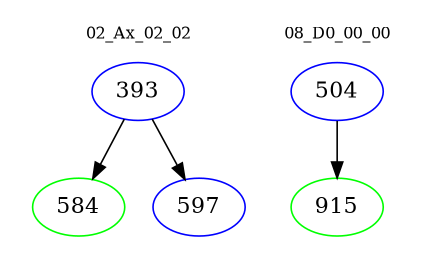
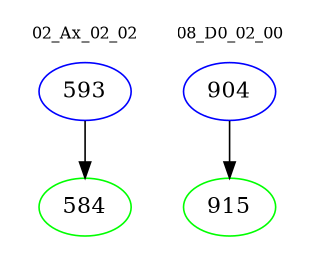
(338, 35) -> (230, 35)
(138, 92) -> (85, 92)
(337, 92) -> (230, 92)
(199, 207) -> none
